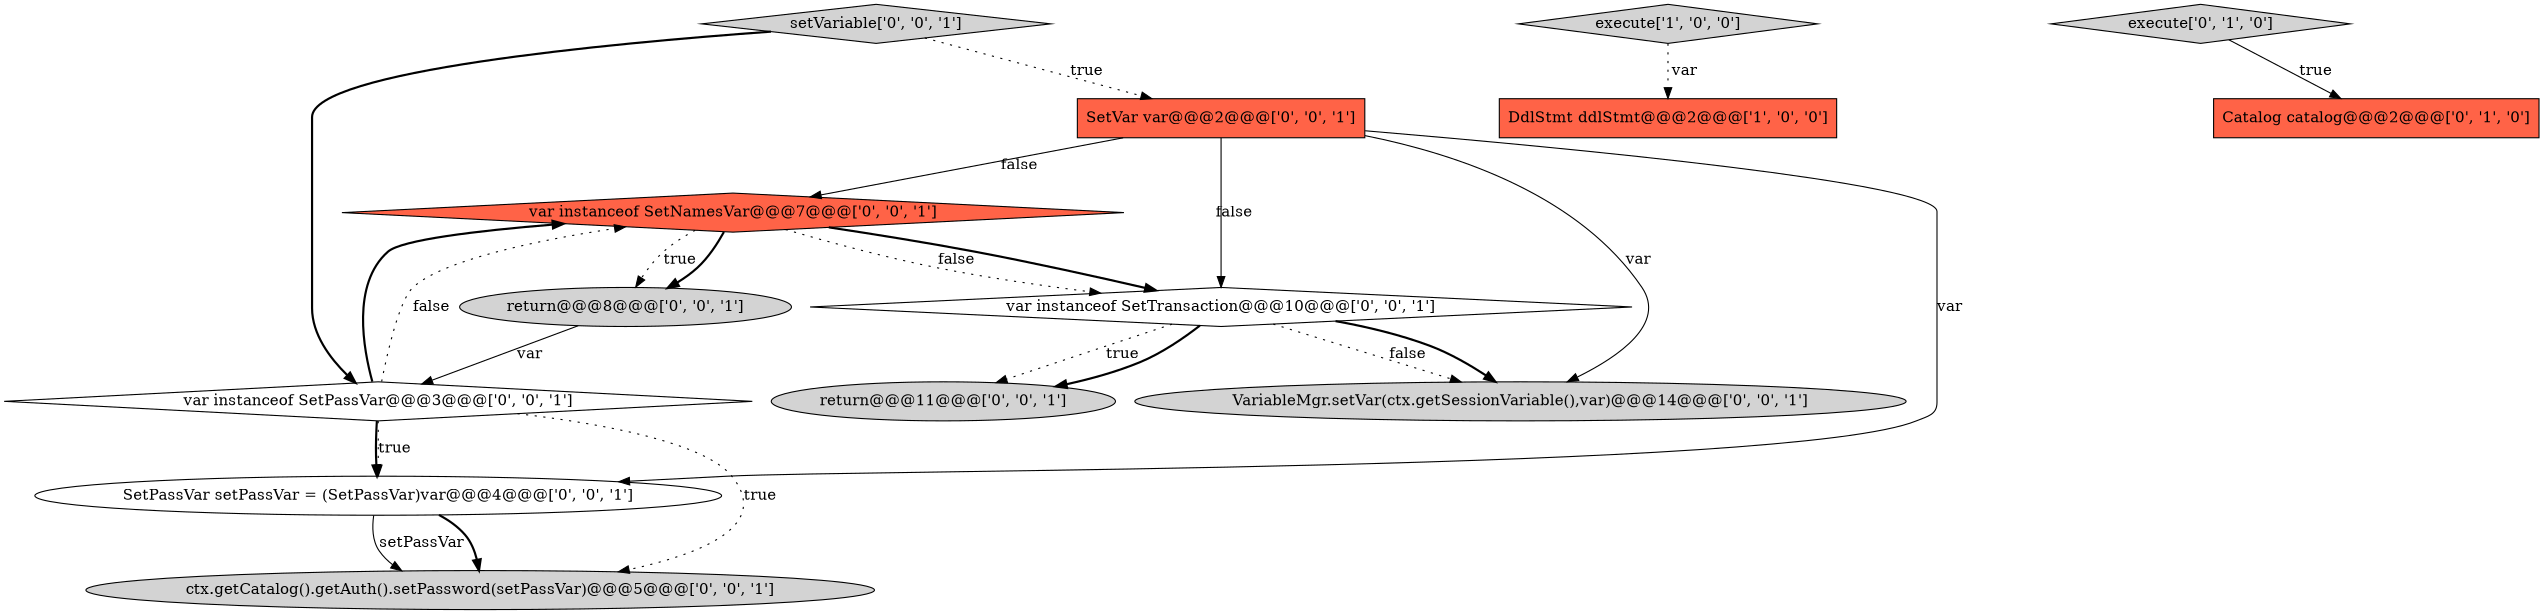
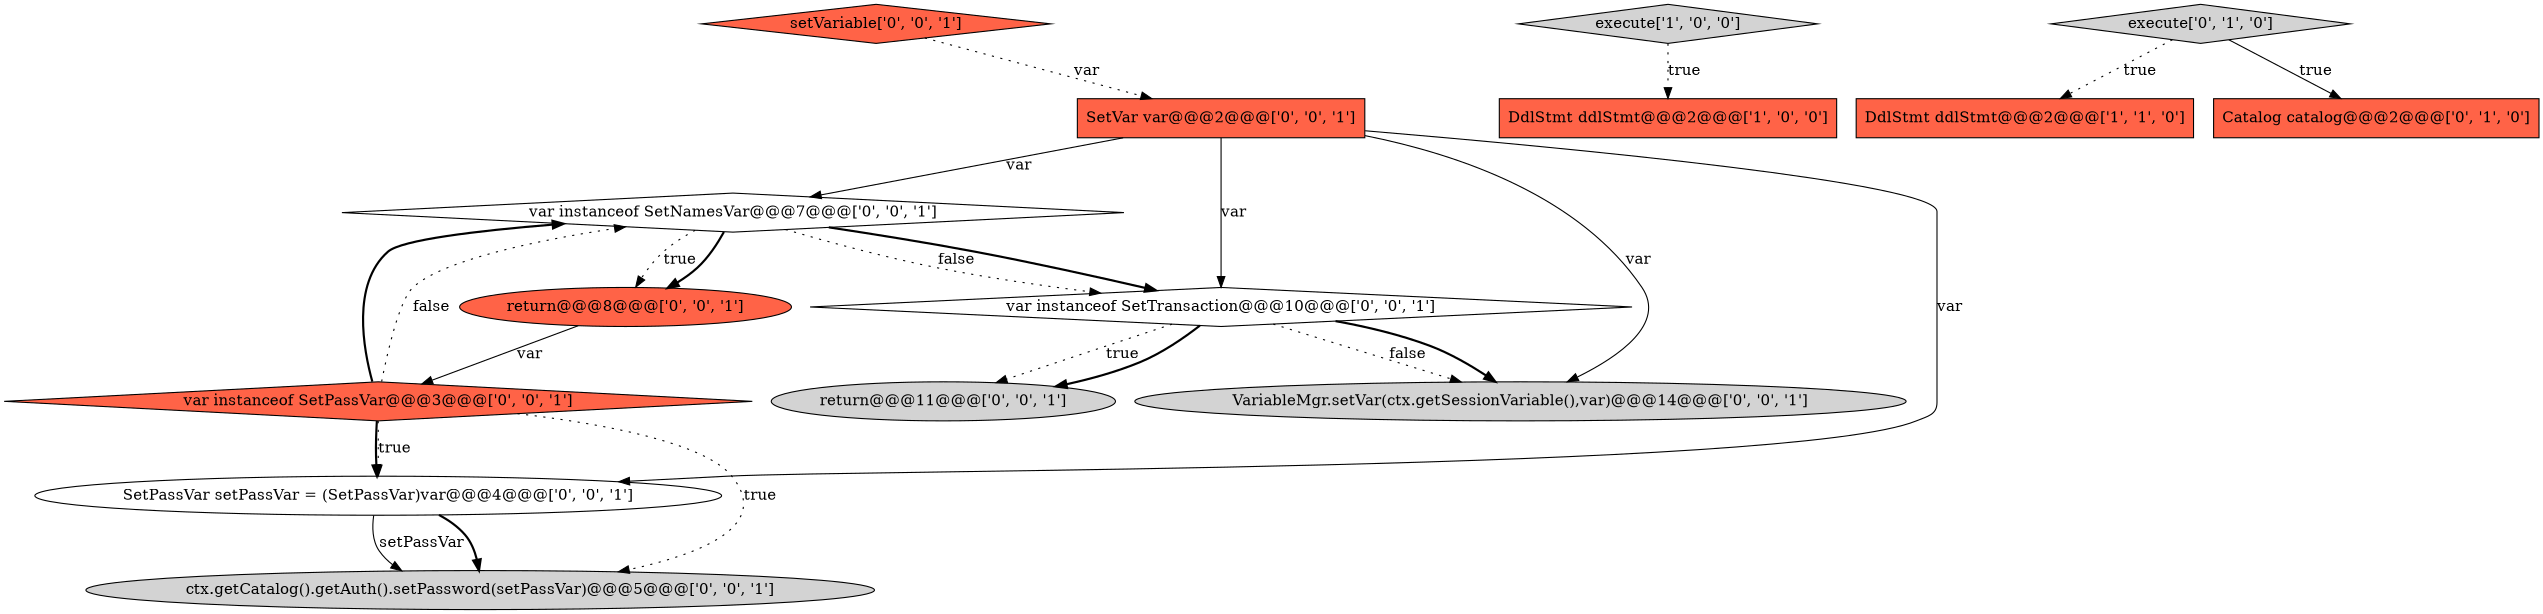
(876, 24) -> (876, 24)
(1087, 71) -> (1087, 71)
(1685, 71) -> (1685, 71)
(403, 76) -> none
none -> (2025, 118)
(1019, 165) -> (1019, 165)
(733, 213) -> (733, 213)
(1234, 213) -> (1234, 213)
(626, 307) -> (626, 307)
(378, 401) -> (378, 401)
